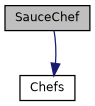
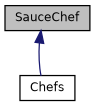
(56, 47) -> (39, 59)
